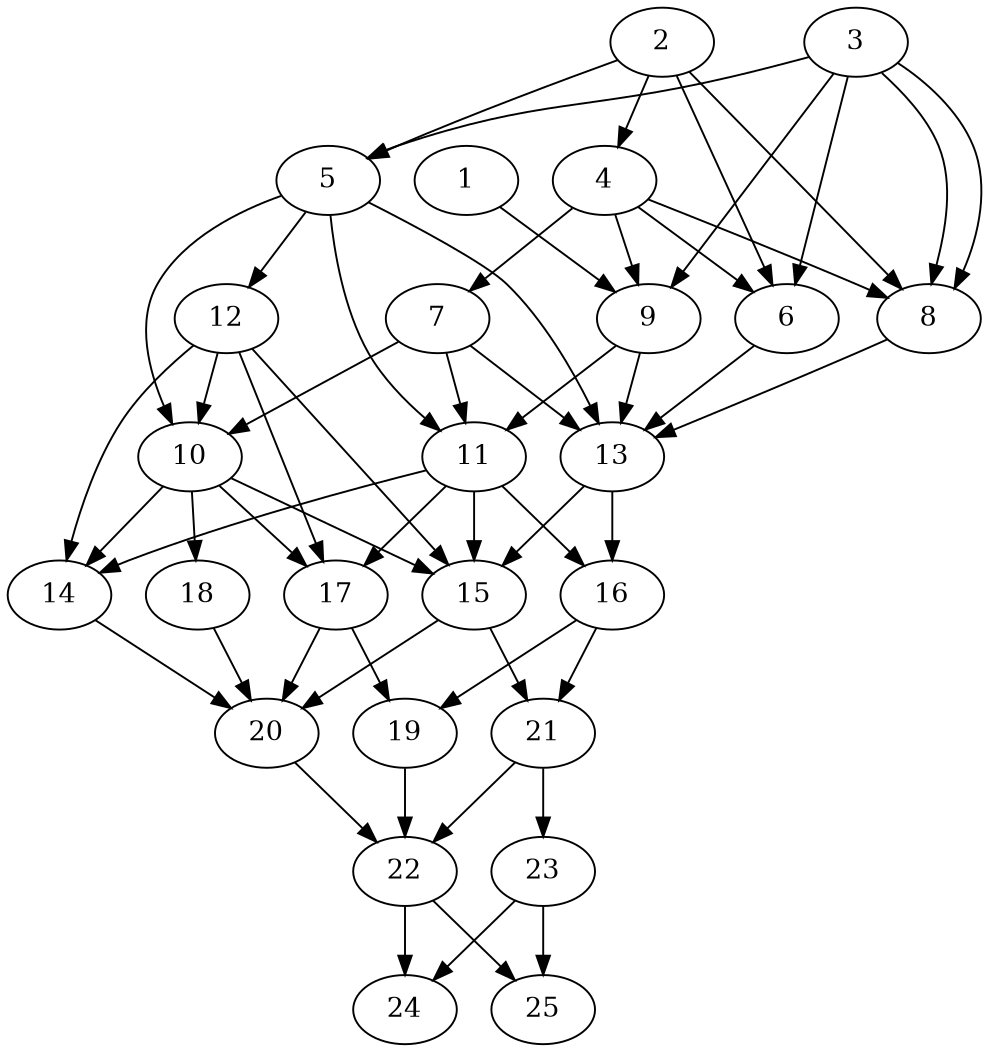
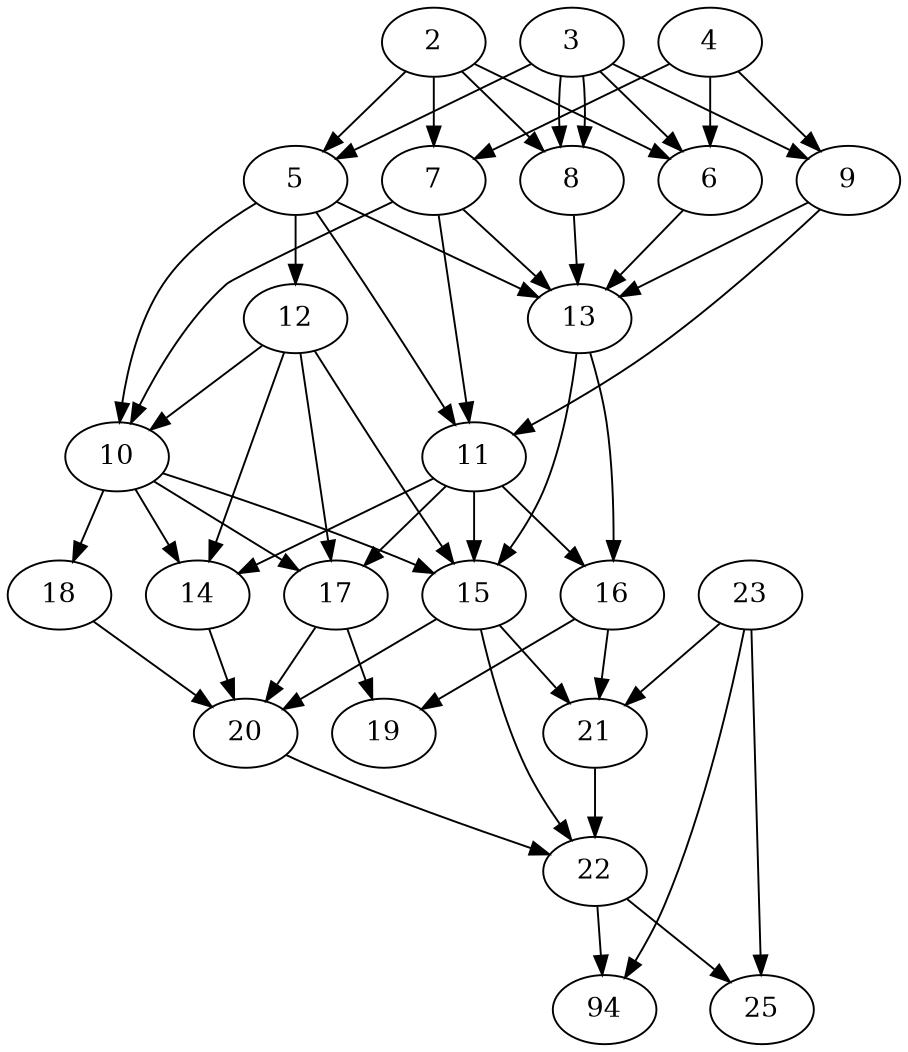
(635, 108) -> (434, 98)
(466, 180) -> none
(770, 248) -> none
(405, 793) -> (510, 731)
(543, 793) -> (680, 658)
(405, 1010) -> (605, 1010)
